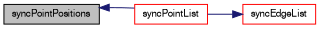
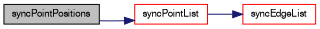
(122, 8) -> (112, 21)
